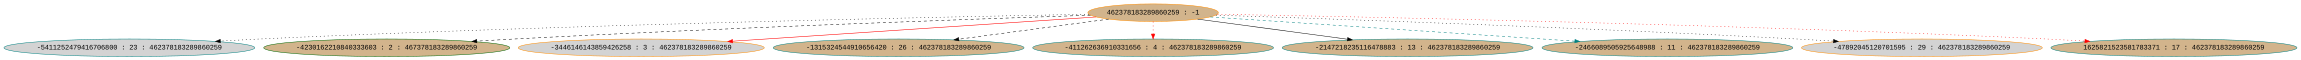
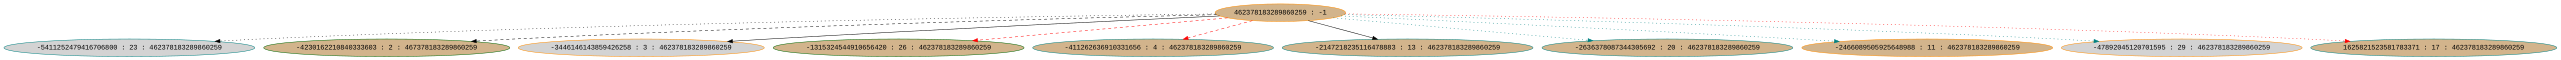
(1525, 26) -> (1719, 25)
(1153, 28) -> (1220, 29)
(914, 29) -> (976, 28)
(1034, 29) -> (1103, 29)
(1393, 29) -> (1588, 28)
(899, 48) -> (899, 48)
none -> (1667, 48)
(1667, 48) -> (1927, 48)
